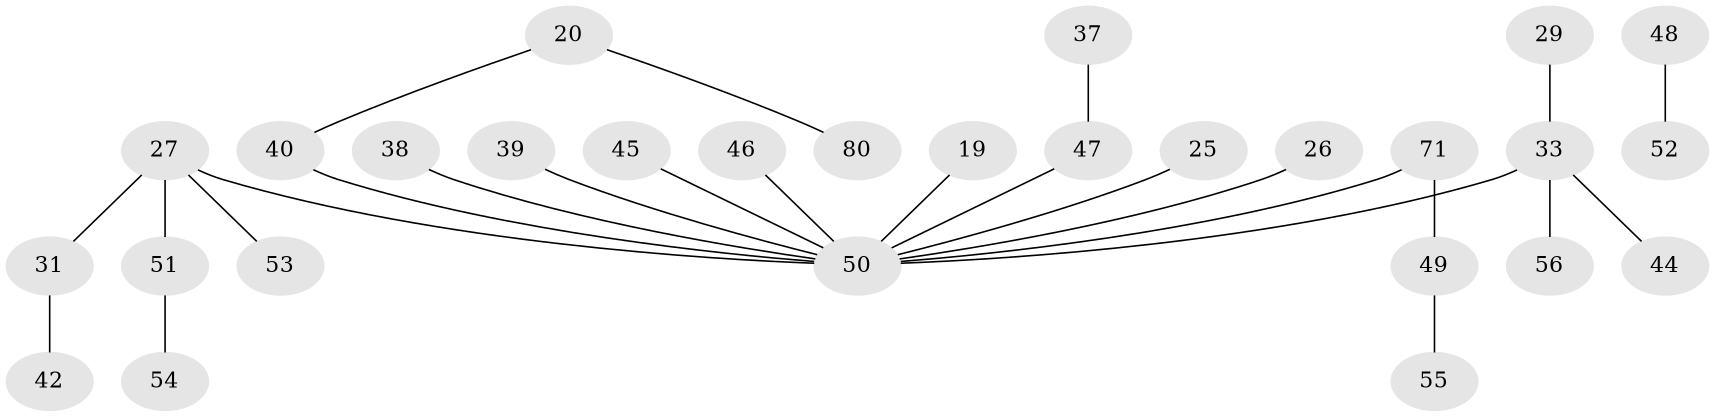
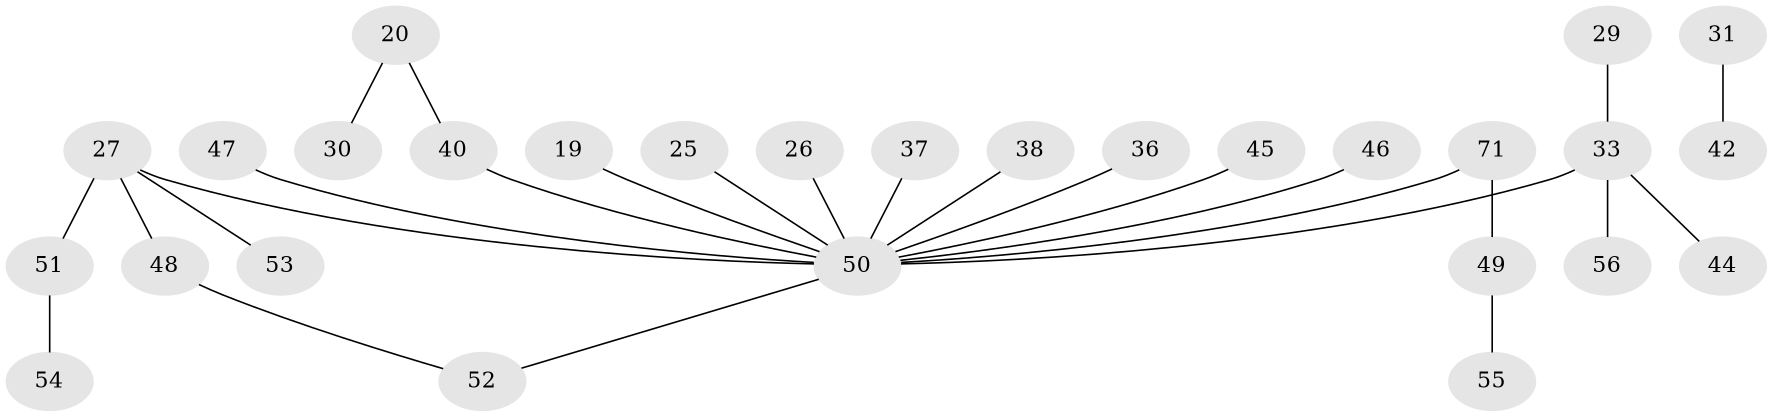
(1088, 93) -> (886, 208)
(511, 151) -> (1146, 151)
(857, 151) -> (338, 151)
(108, 208) -> (136, 208)
none -> (670, 324)
